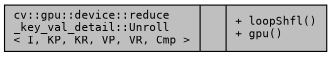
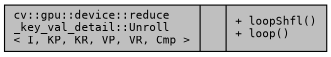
(259, 34) -> (263, 34)
